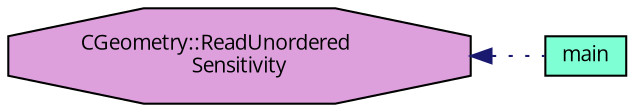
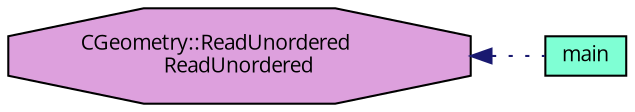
(240, 56) -> (240, 56)
